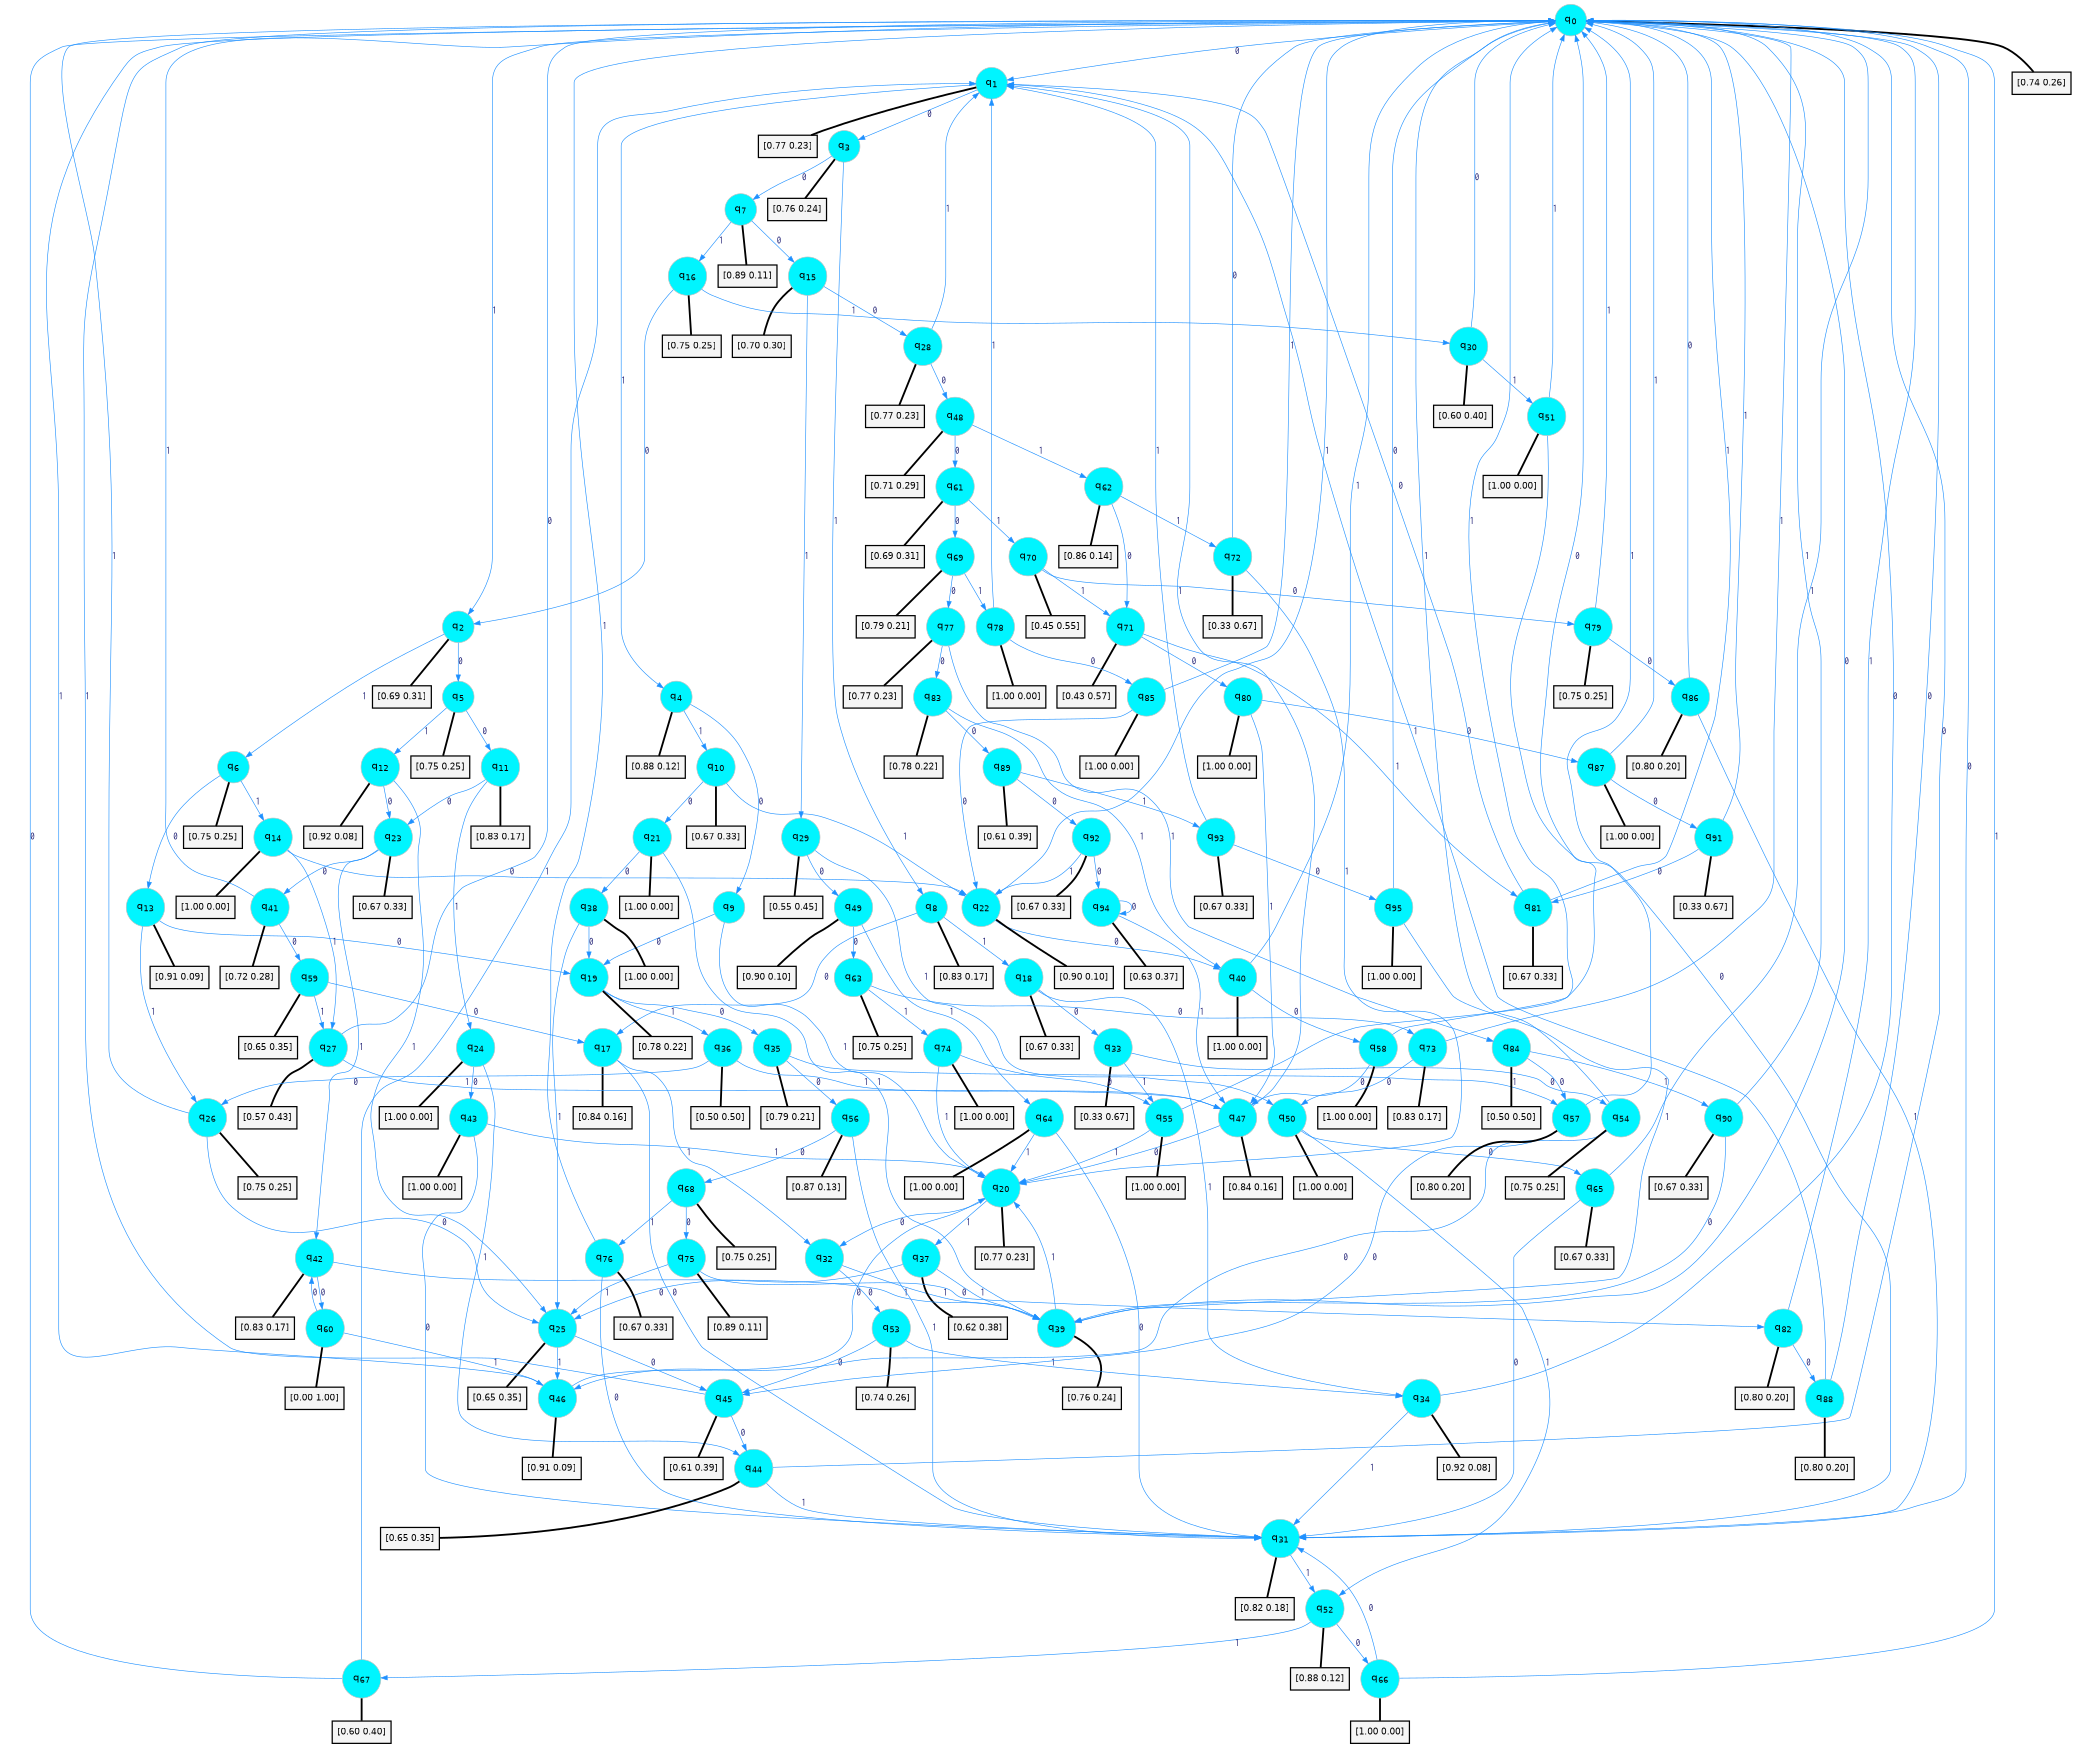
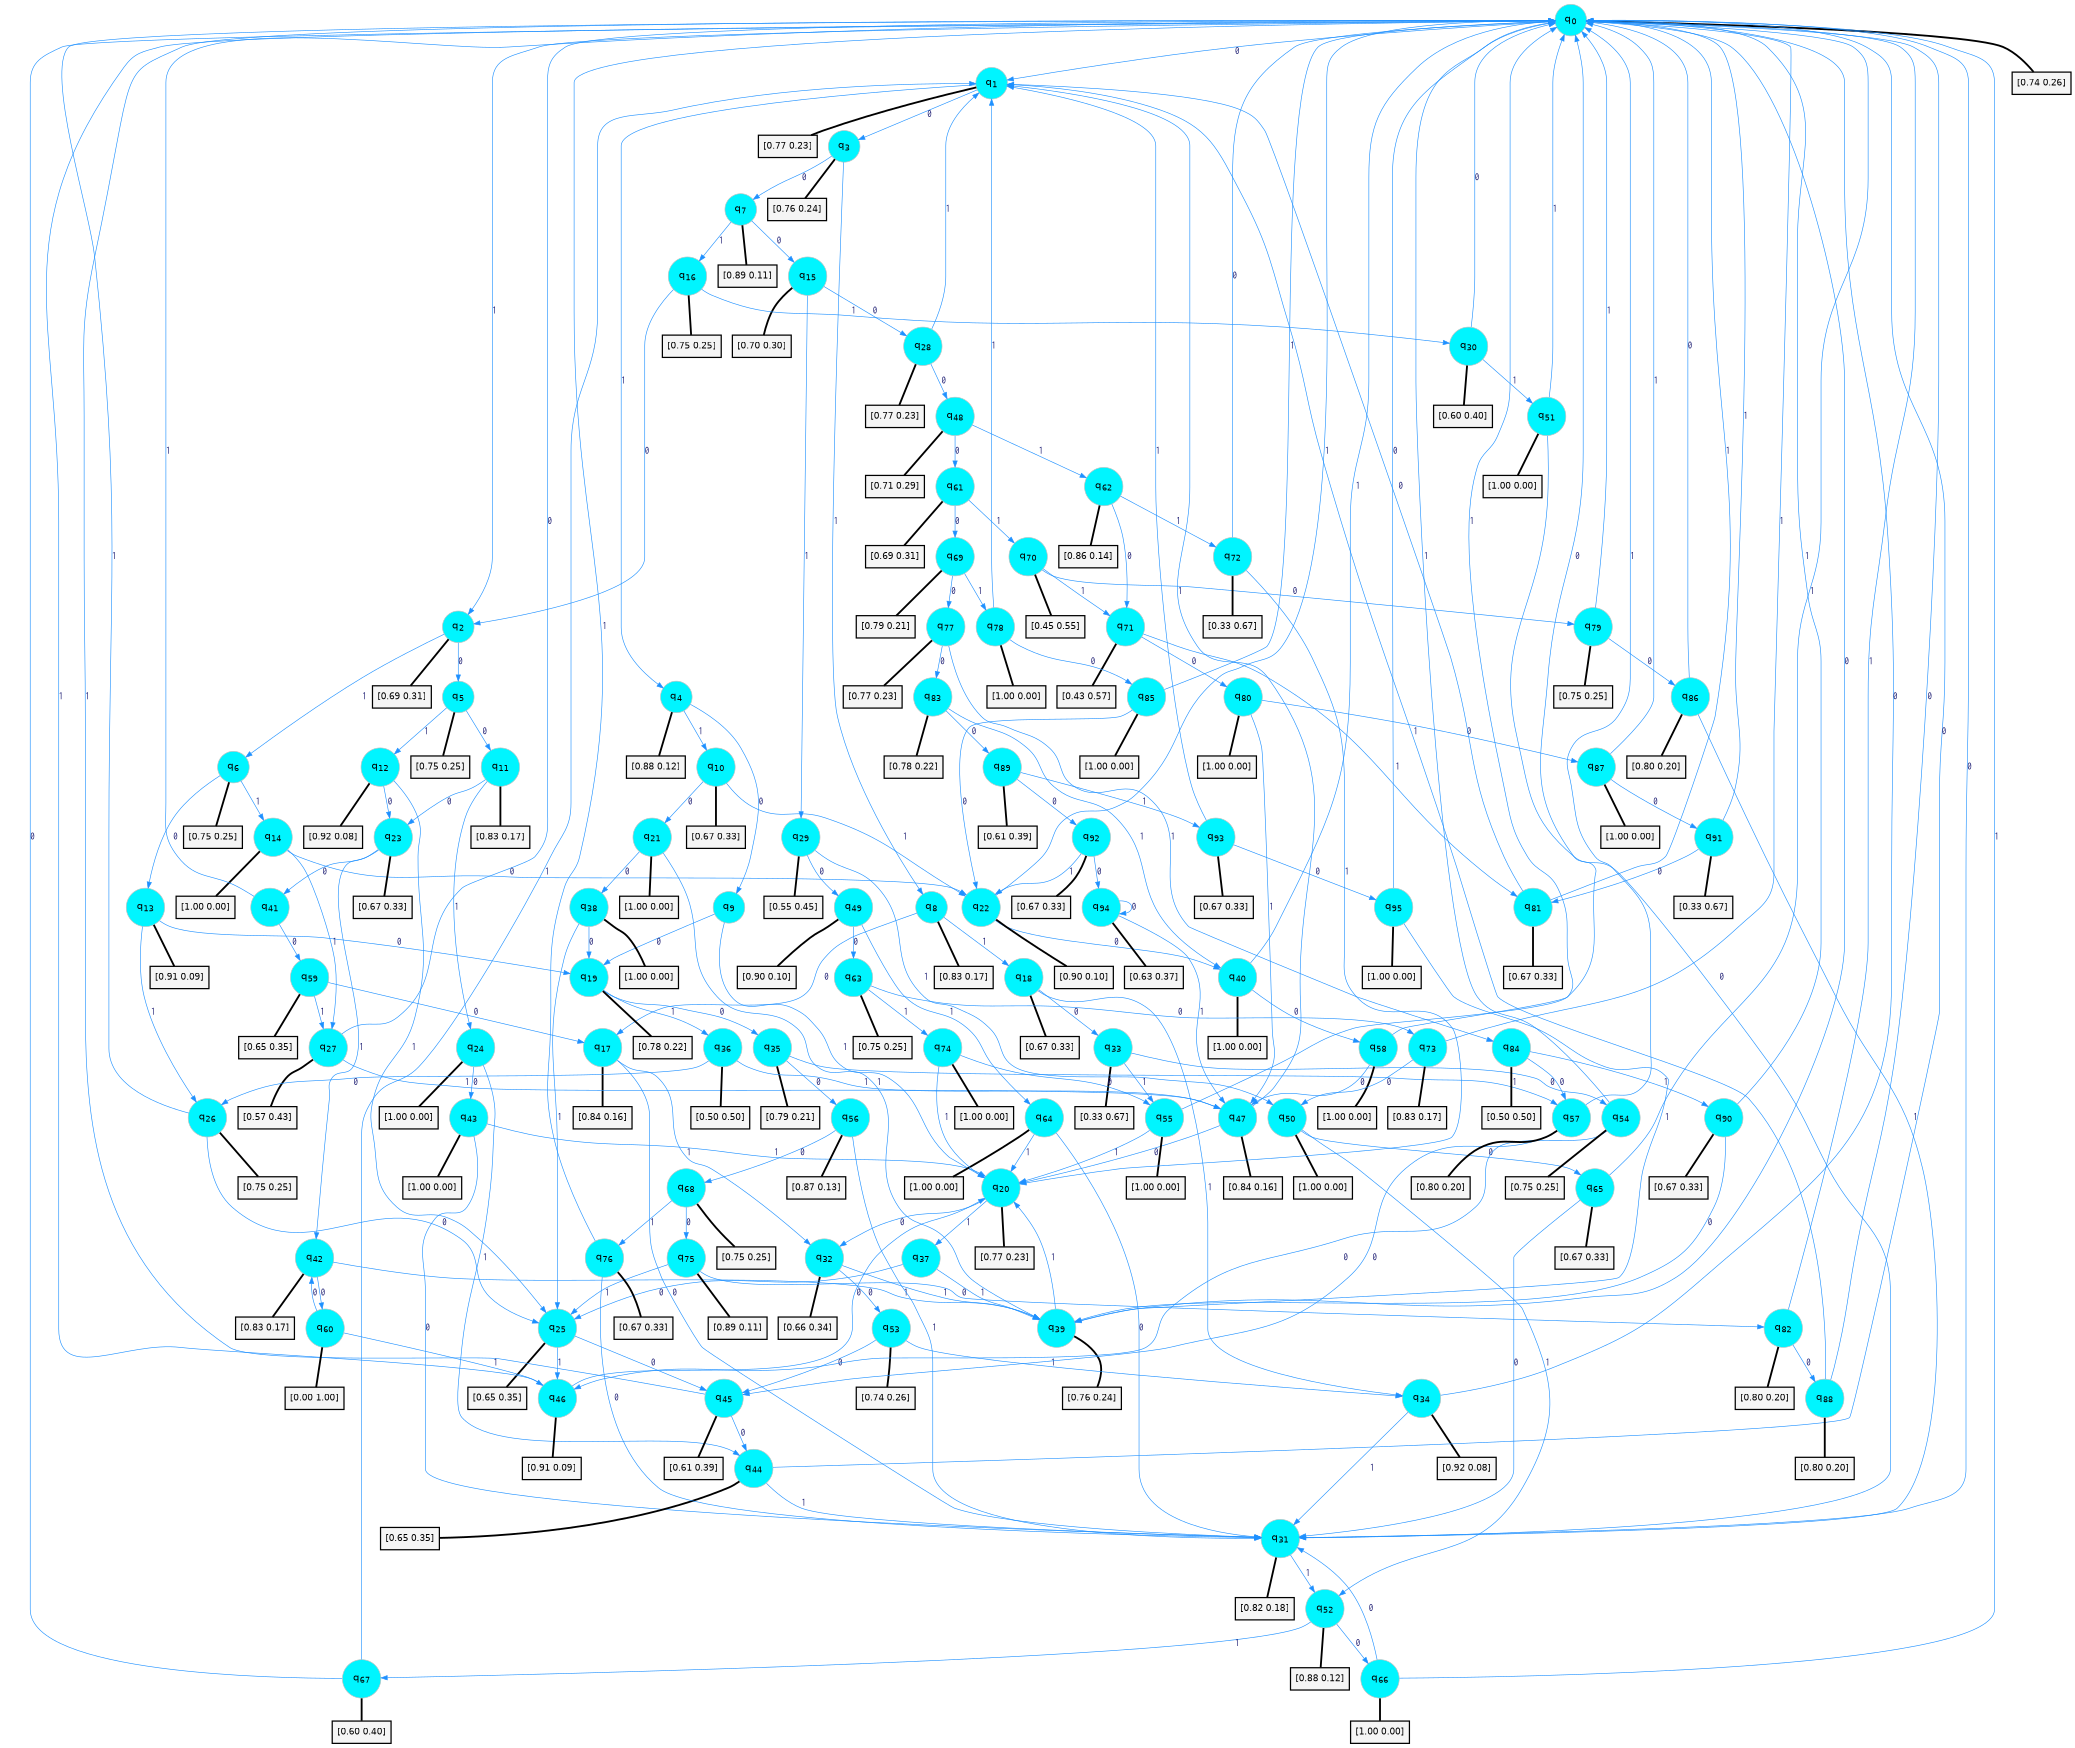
(250, 977) -> none
none -> (808, 1328)
(978, 1328) -> none
